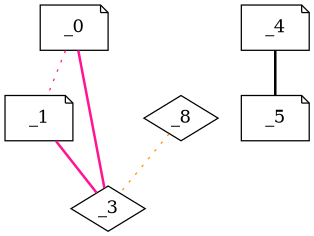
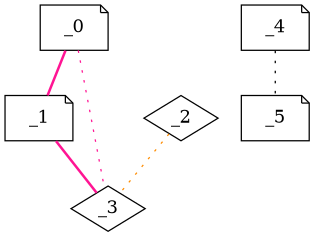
(57, 73) -> (57, 73)
(275, 73) -> (275, 73)
(181, 118) -> (181, 118)
(91, 119) -> (91, 119)
